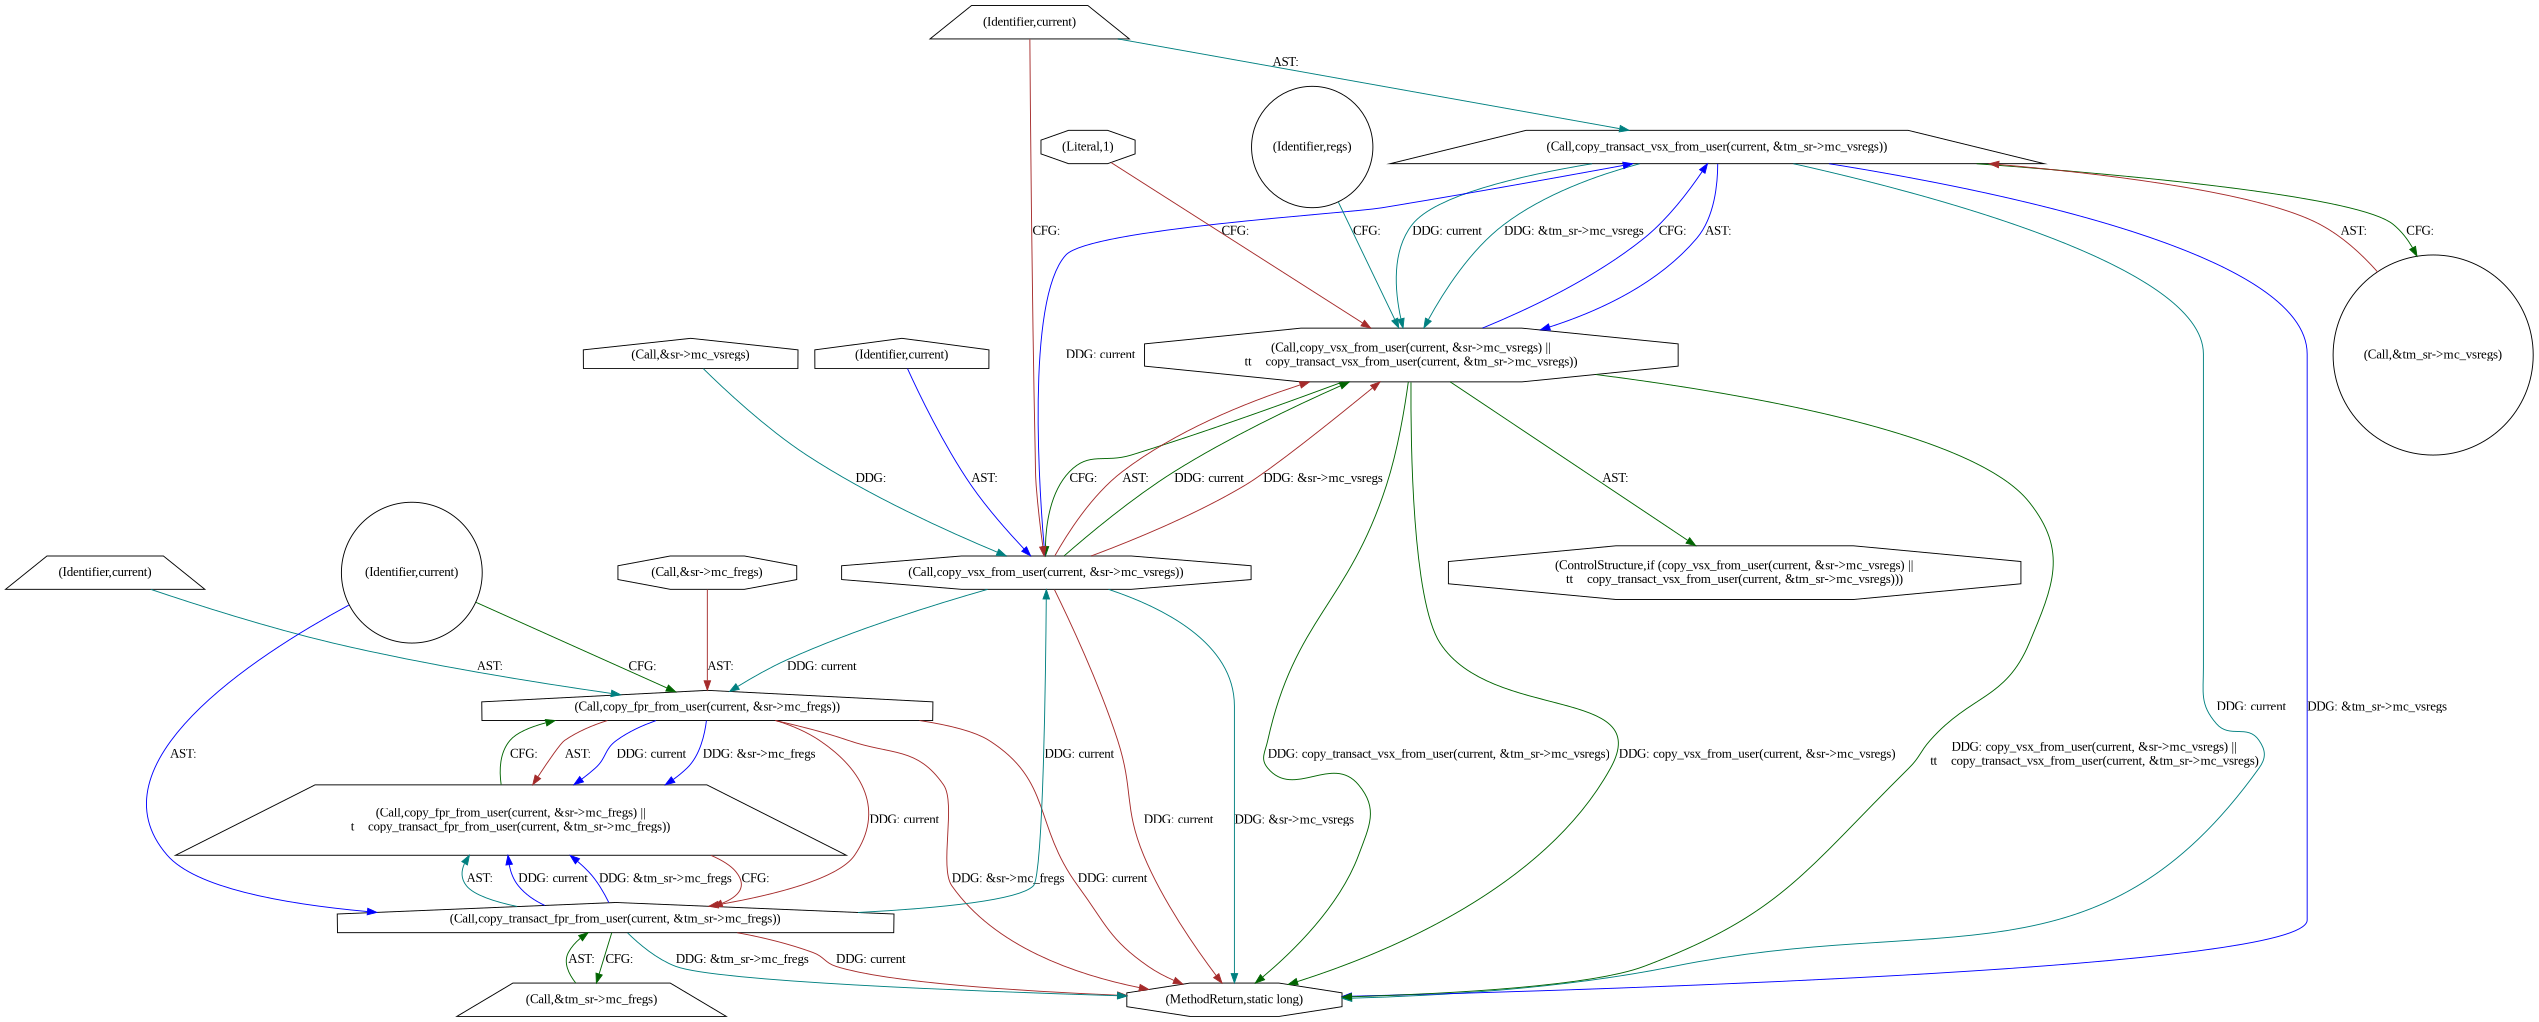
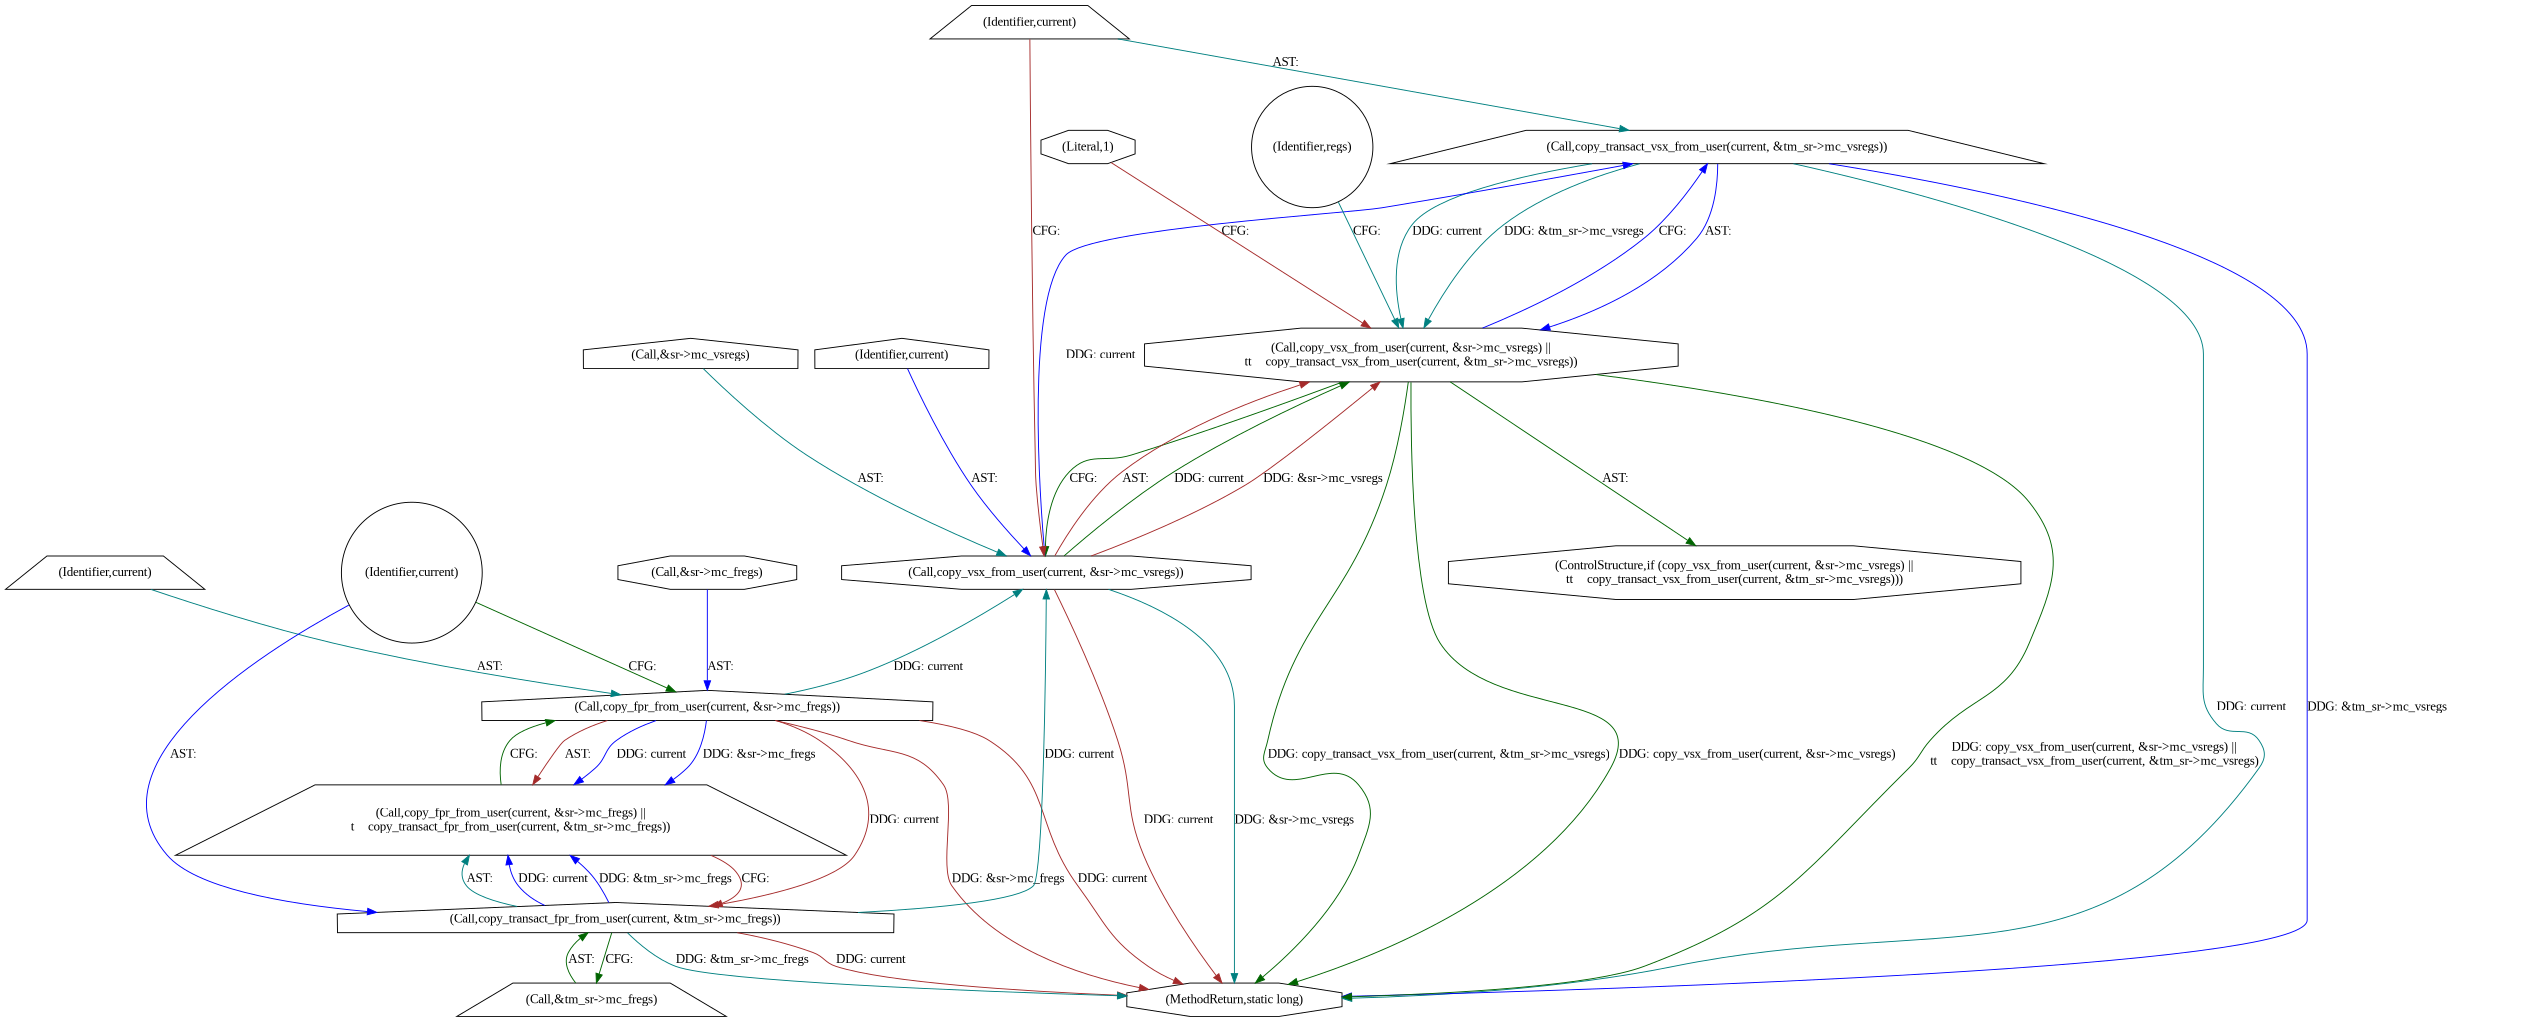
(2433, 355) -> none
(873, 479) -> (873, 479)
(860, 631) -> (904, 656)
(707, 635) -> (707, 635)
